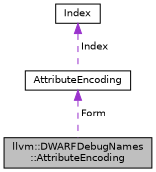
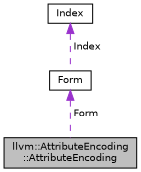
(78, 80) -> (70, 80)
(78, 153) -> (70, 153)
